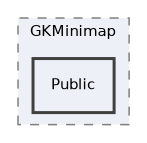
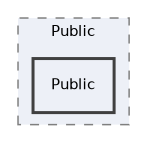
(74, 32) -> (74, 32)
